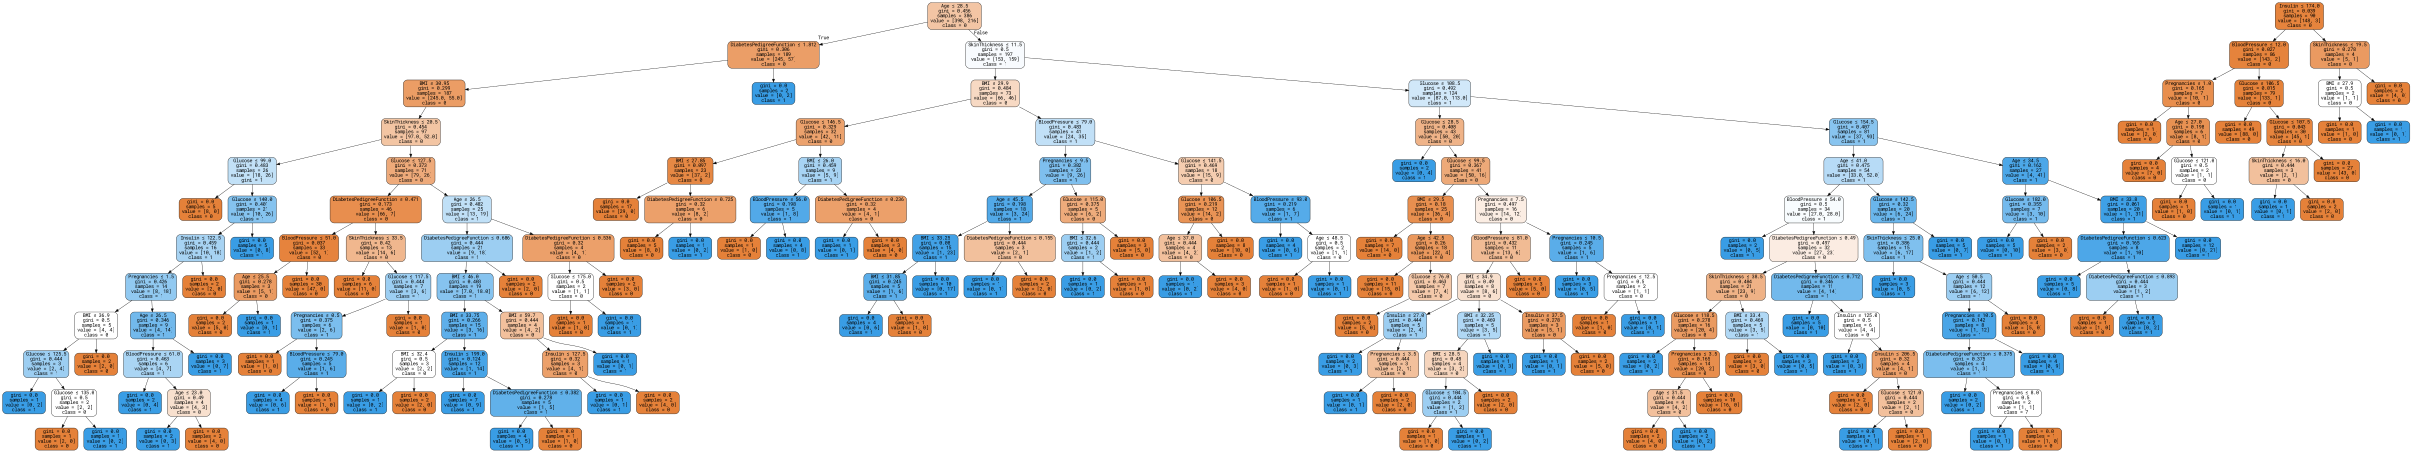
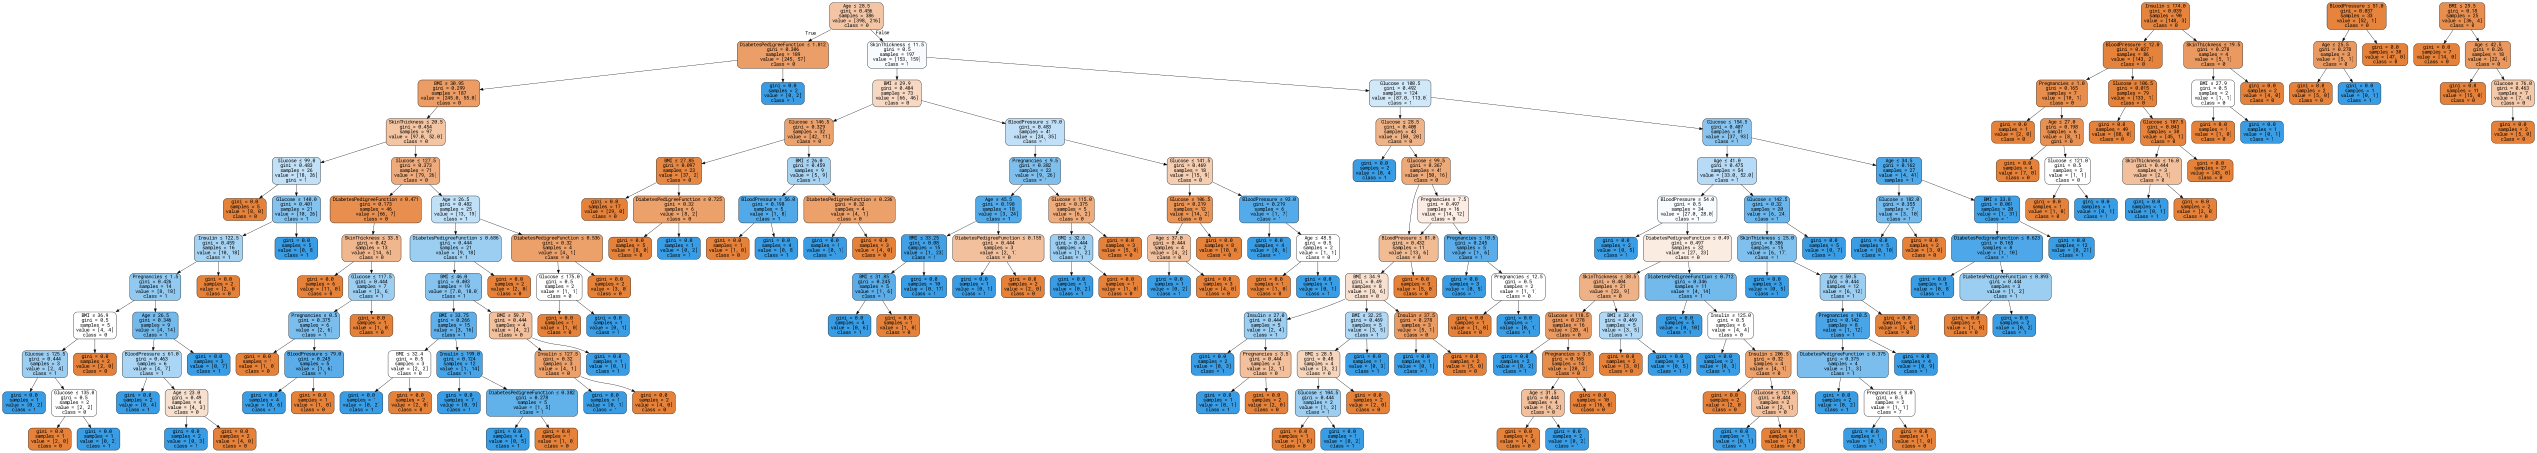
(2188, 142) -> (2062, 142)
(2025, 180) -> (1899, 180)
(1449, 189) -> (1412, 207)
(344, 228) -> none
